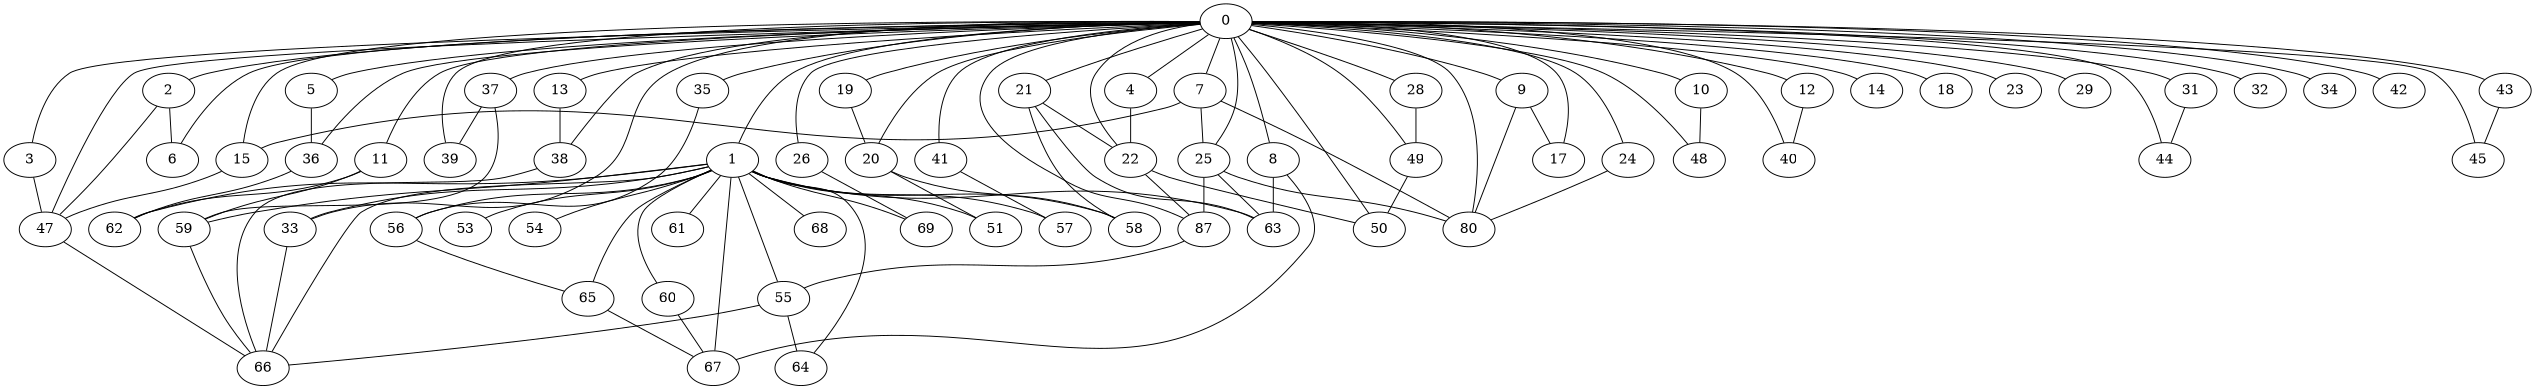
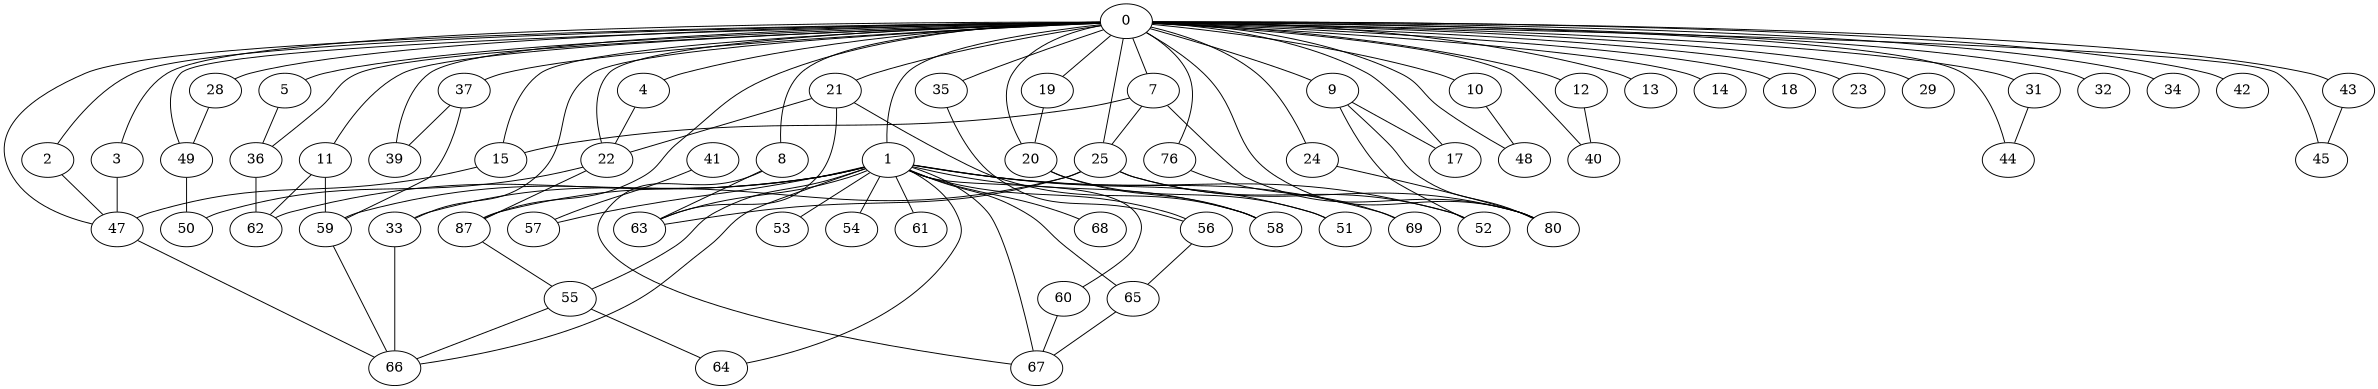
(964, 69) -> none
(1305, 124) -> none
(173, 160) -> none
(560, 160) -> none
(802, 160) -> (1170, 160)
none -> (1484, 229)
